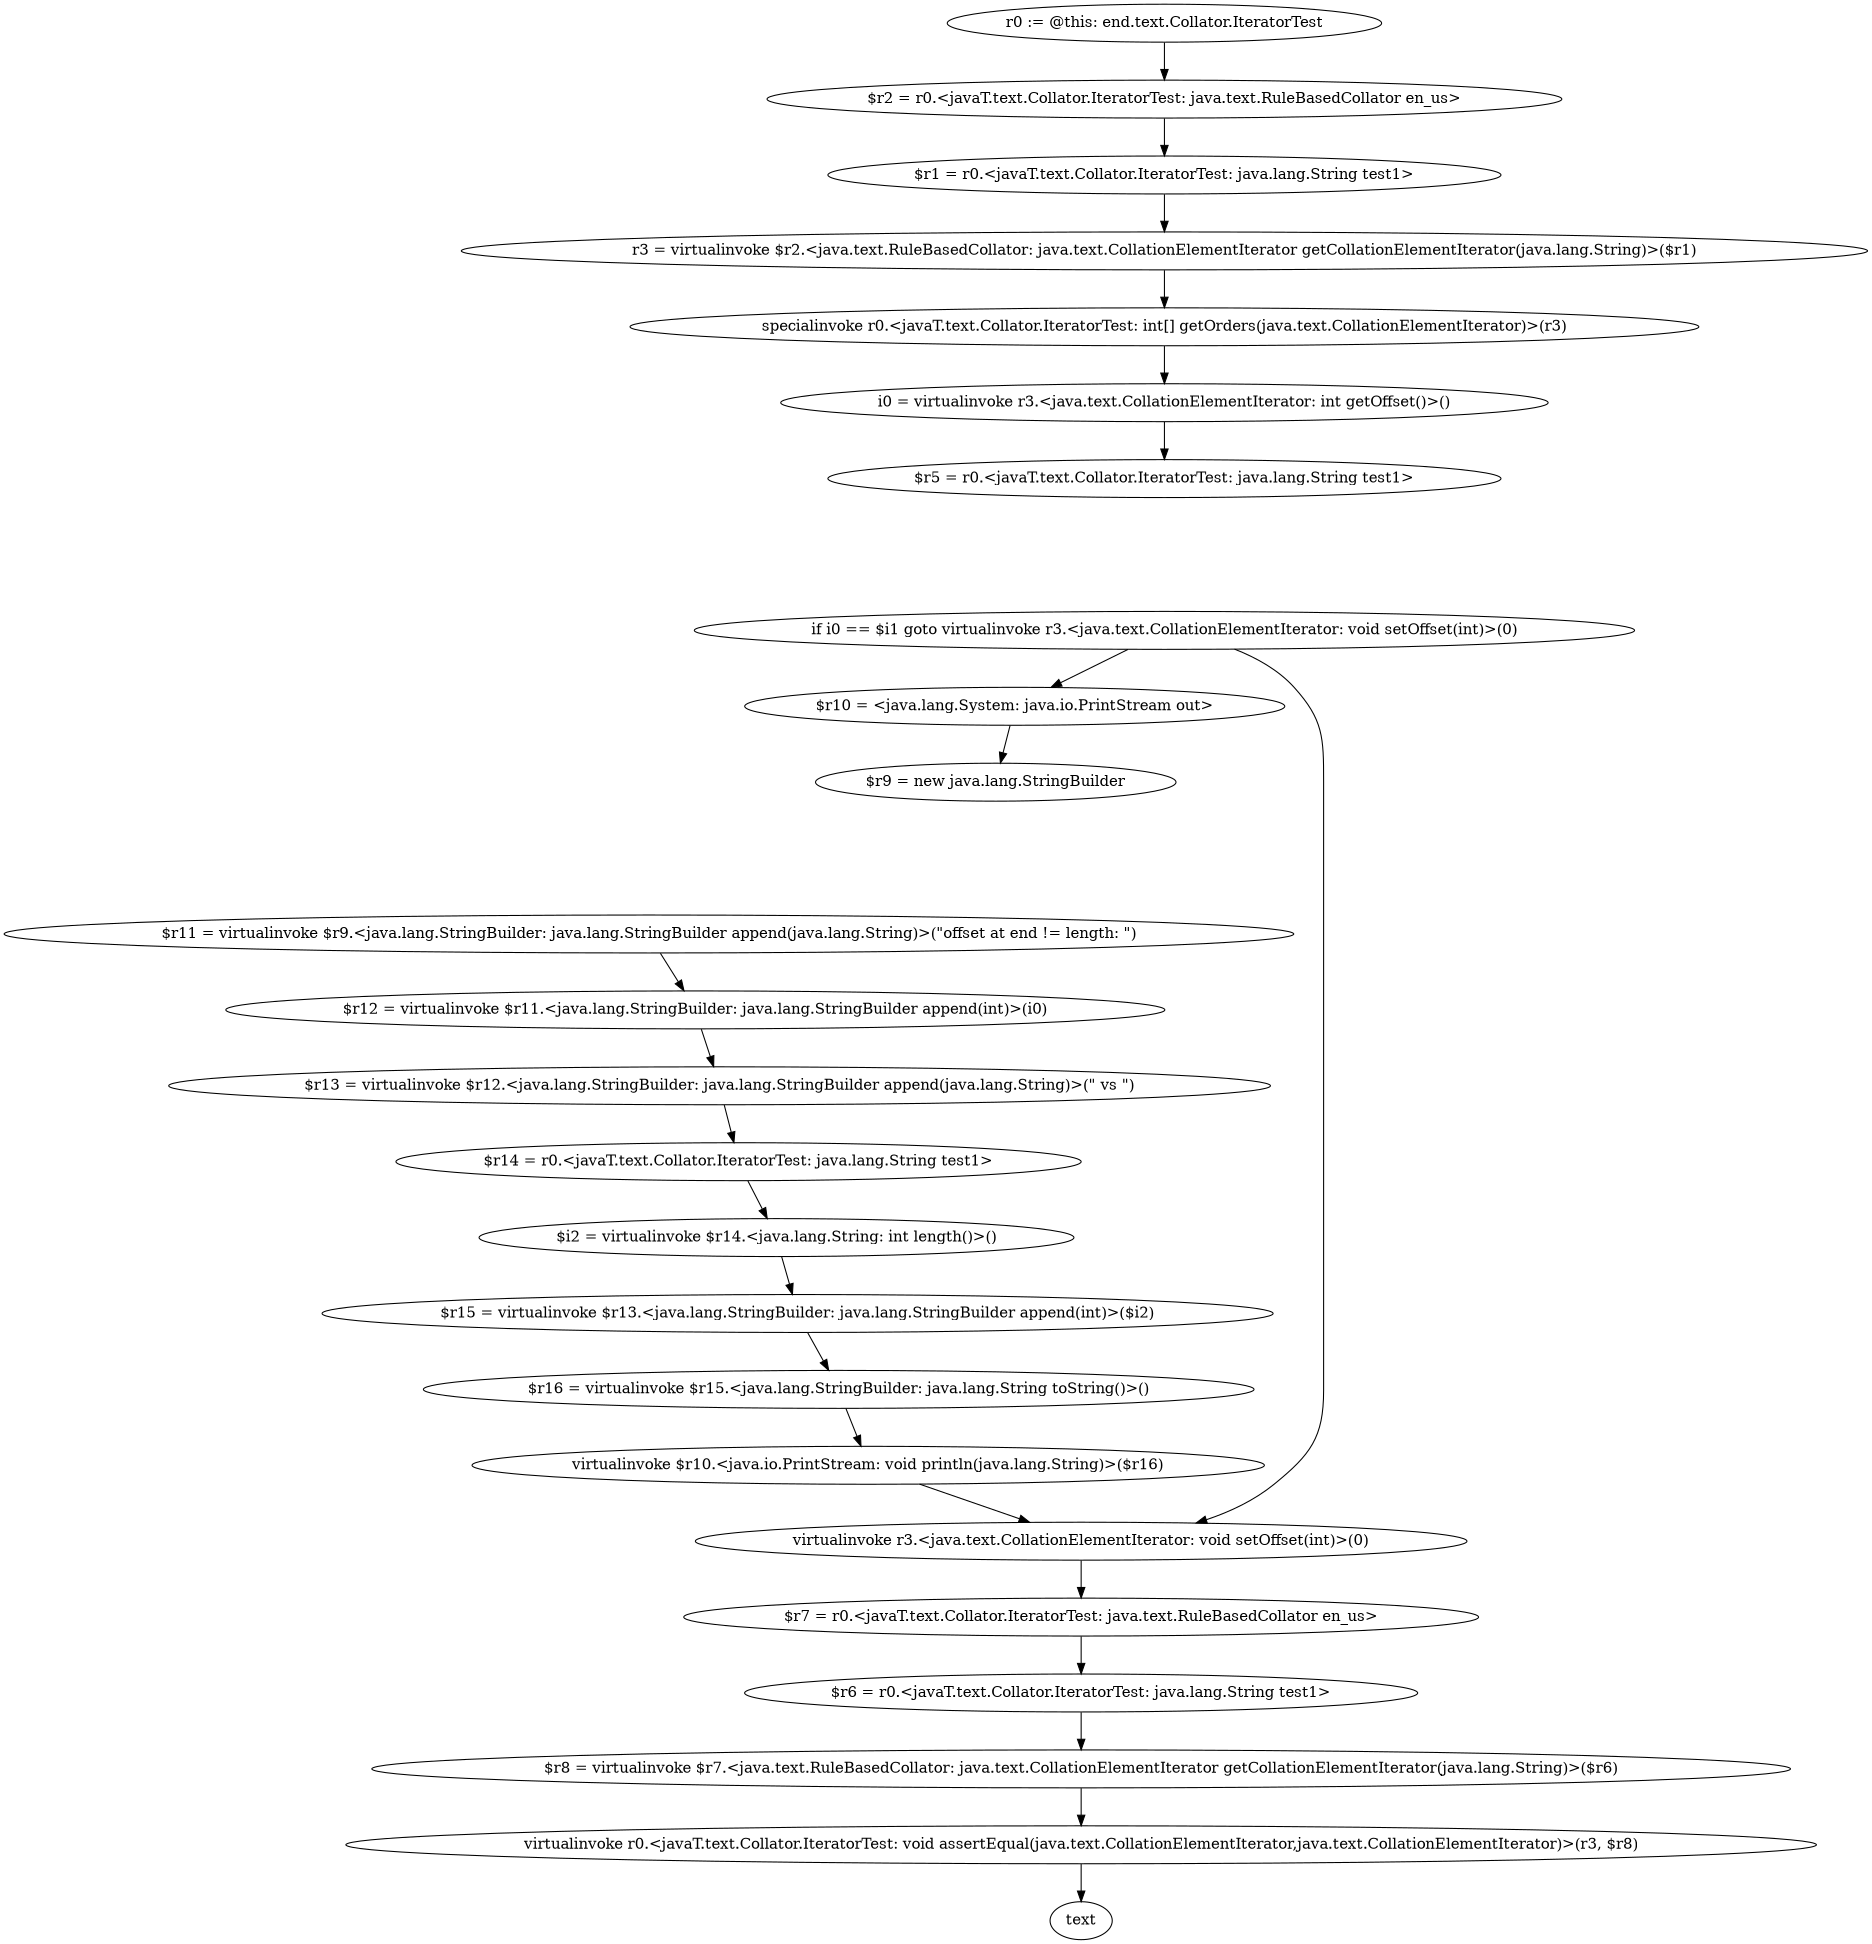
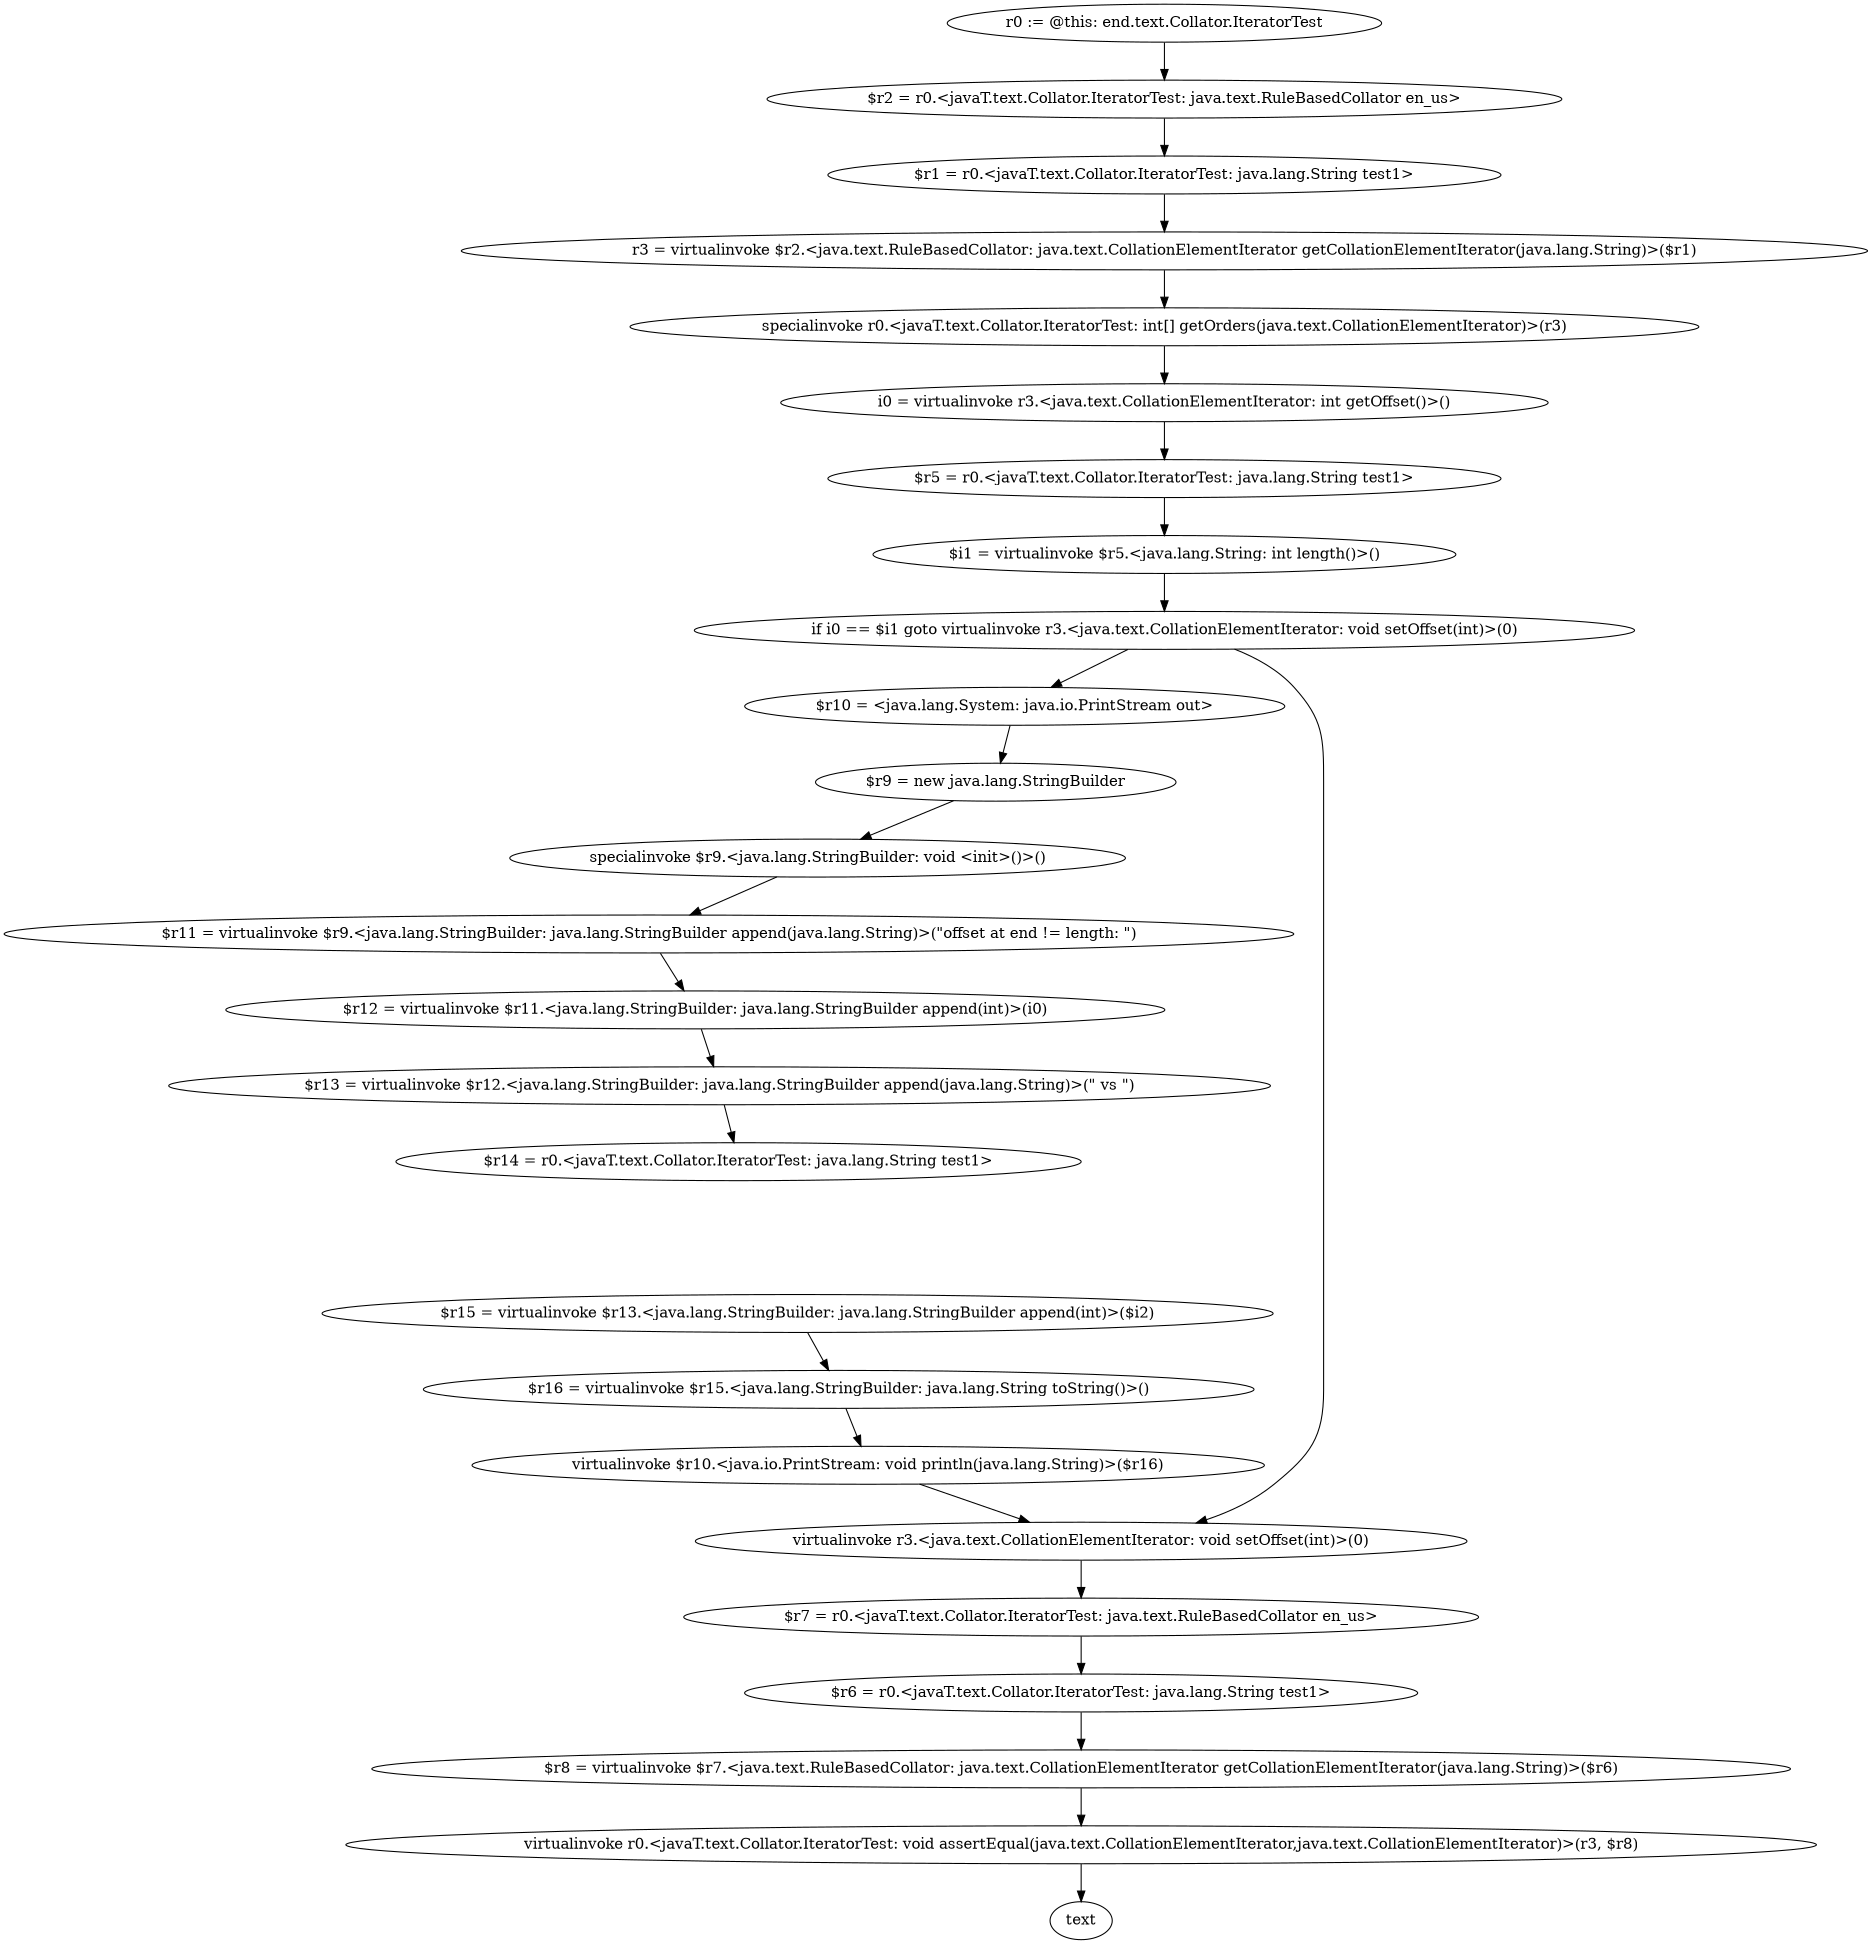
none -> (1164, 554)
none -> (818, 858)
(776, 1238) -> none
